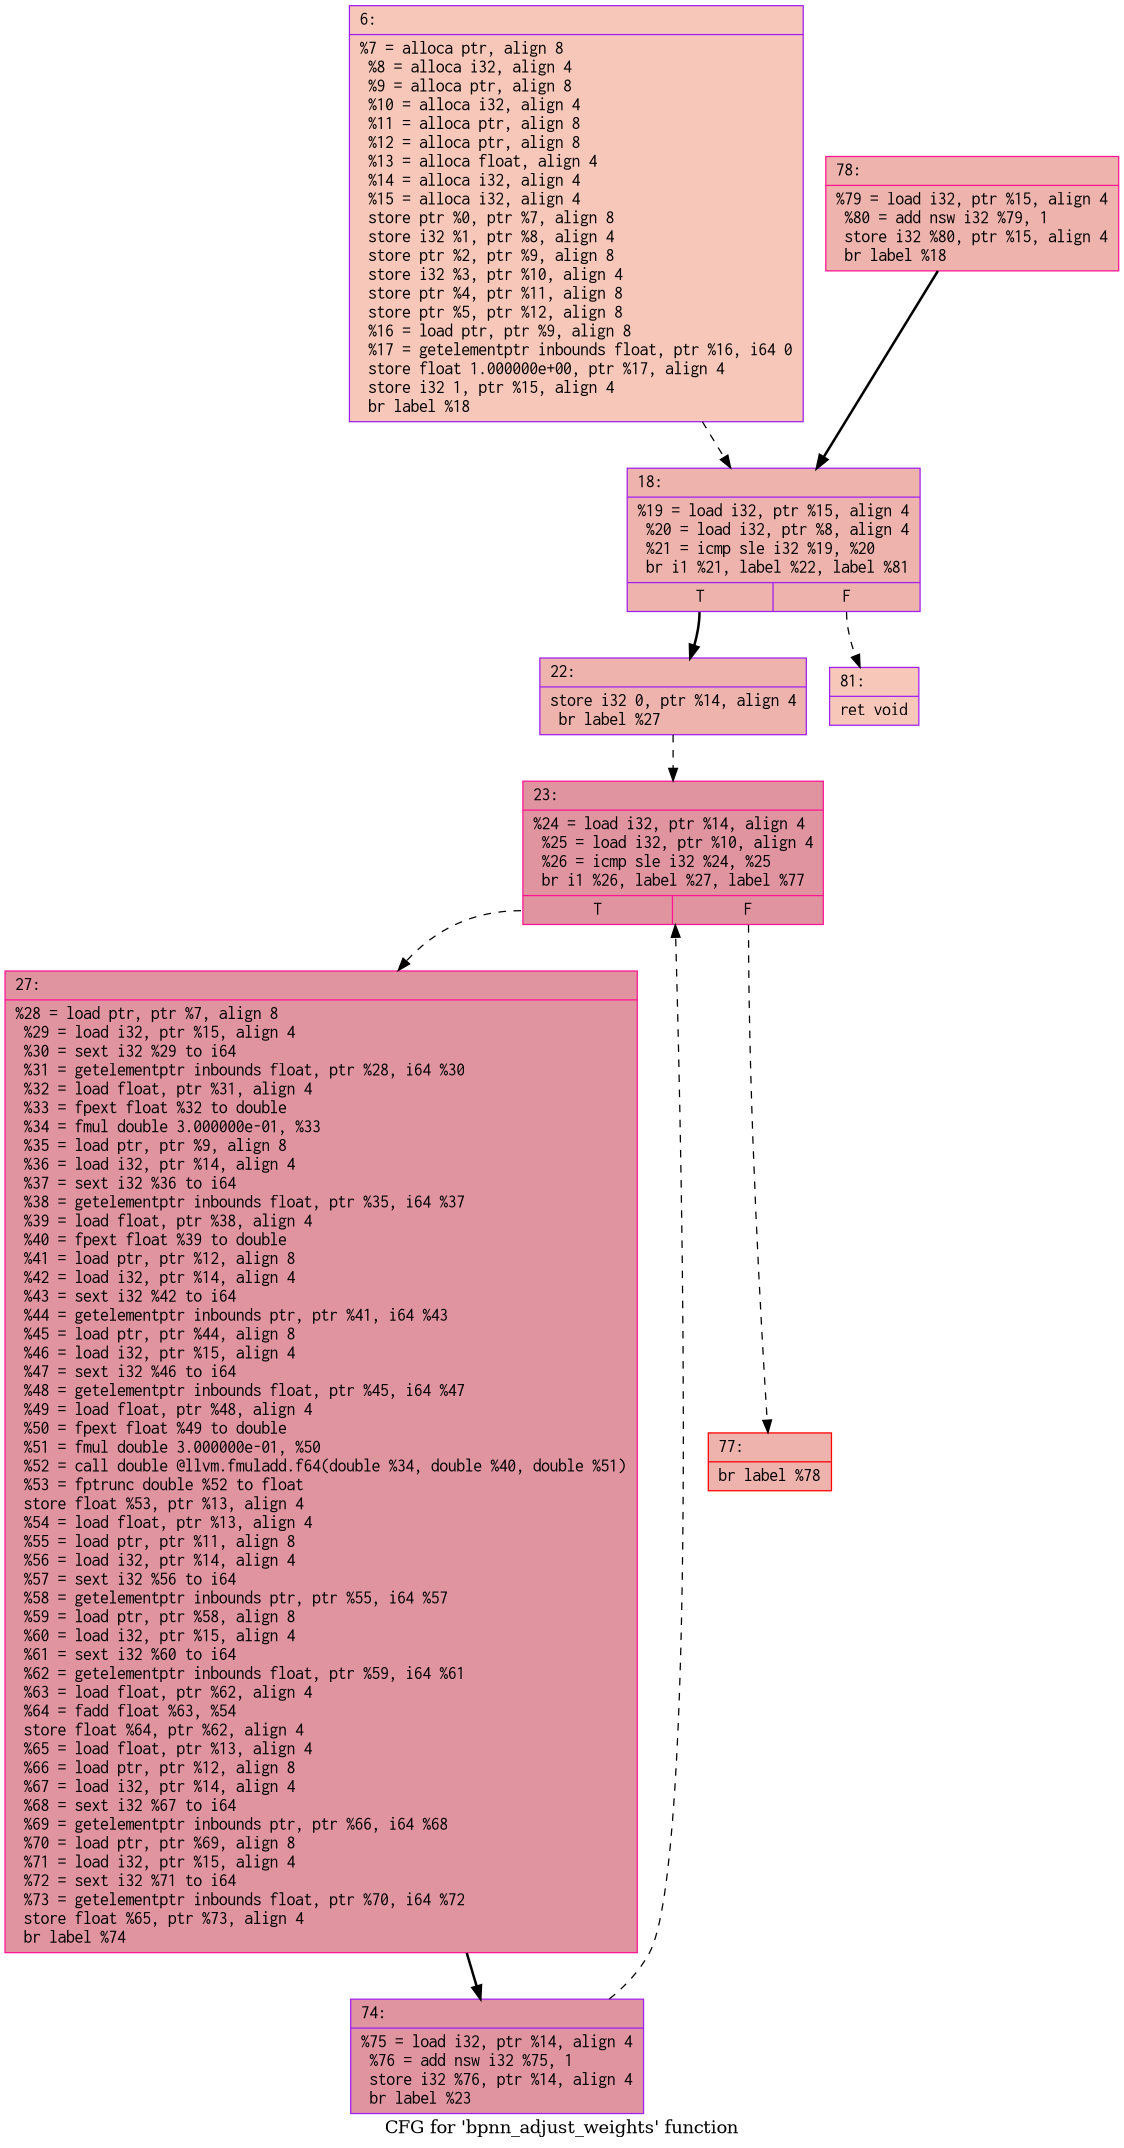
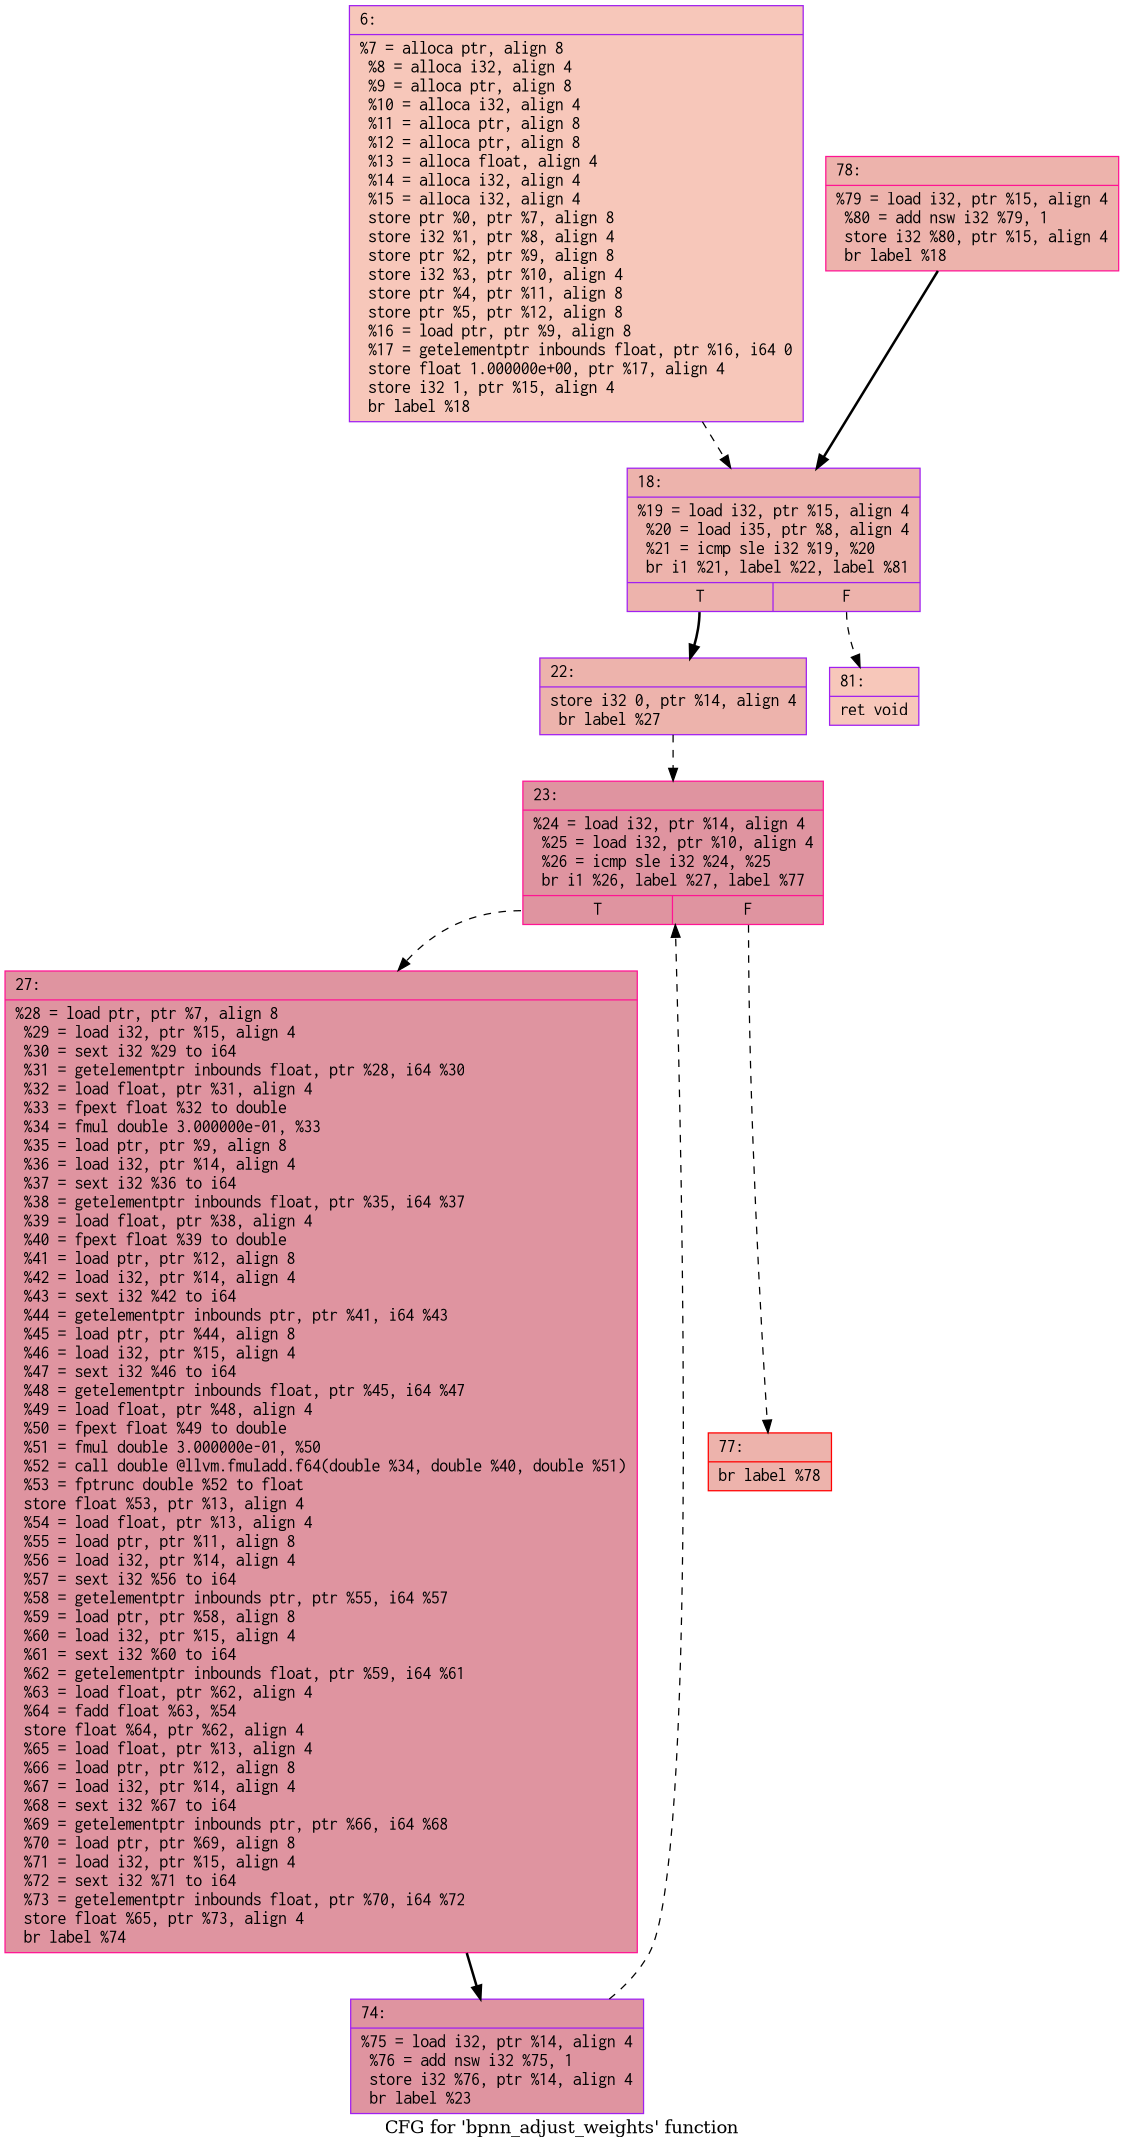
(774, 530) -> (774, 530)
